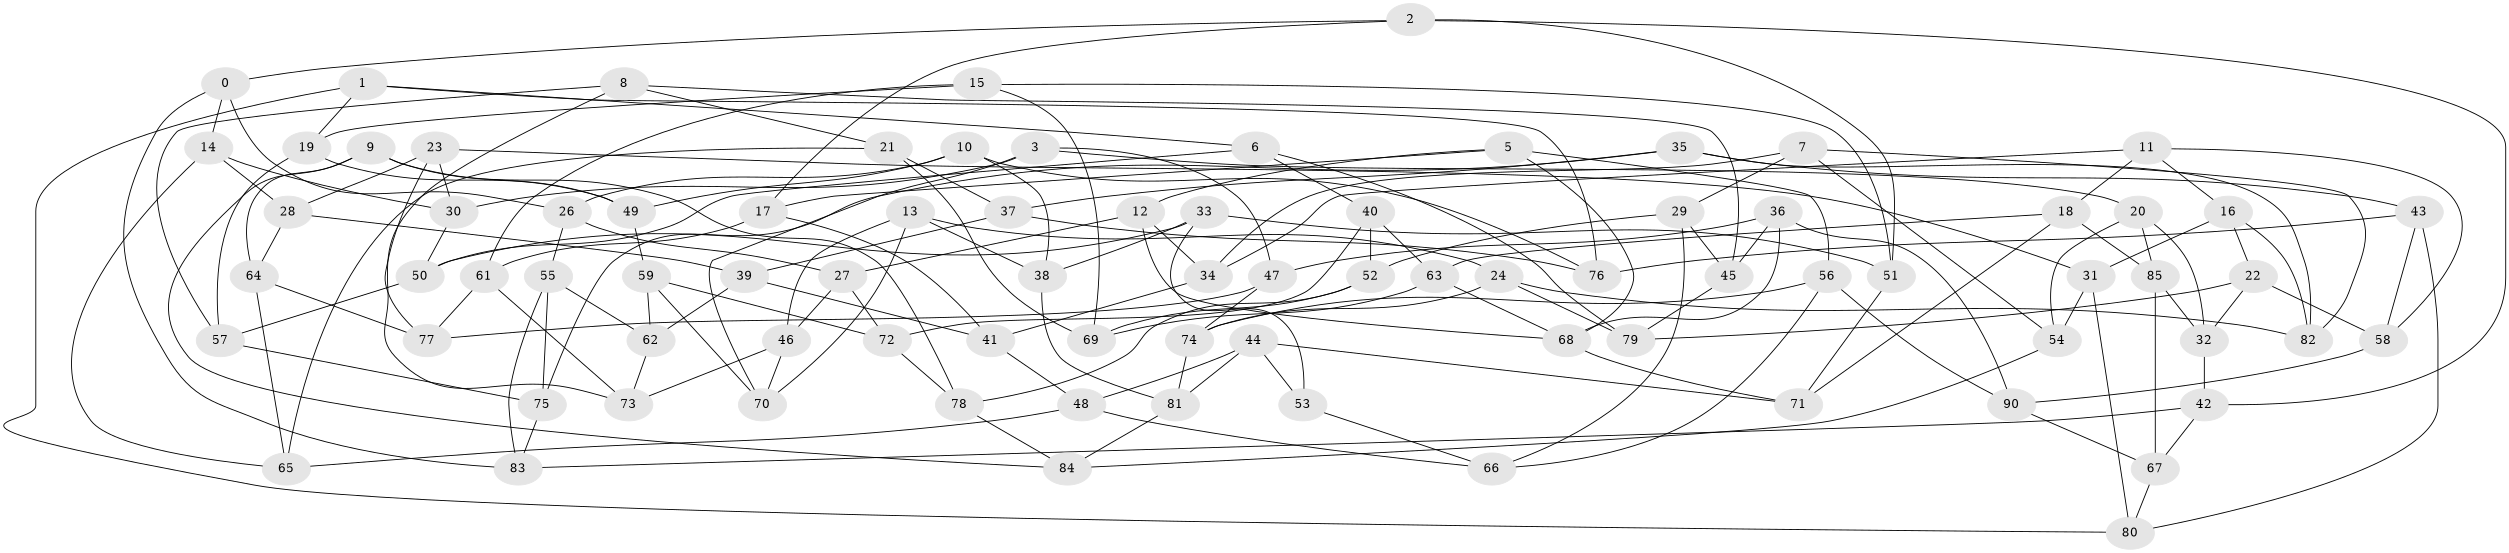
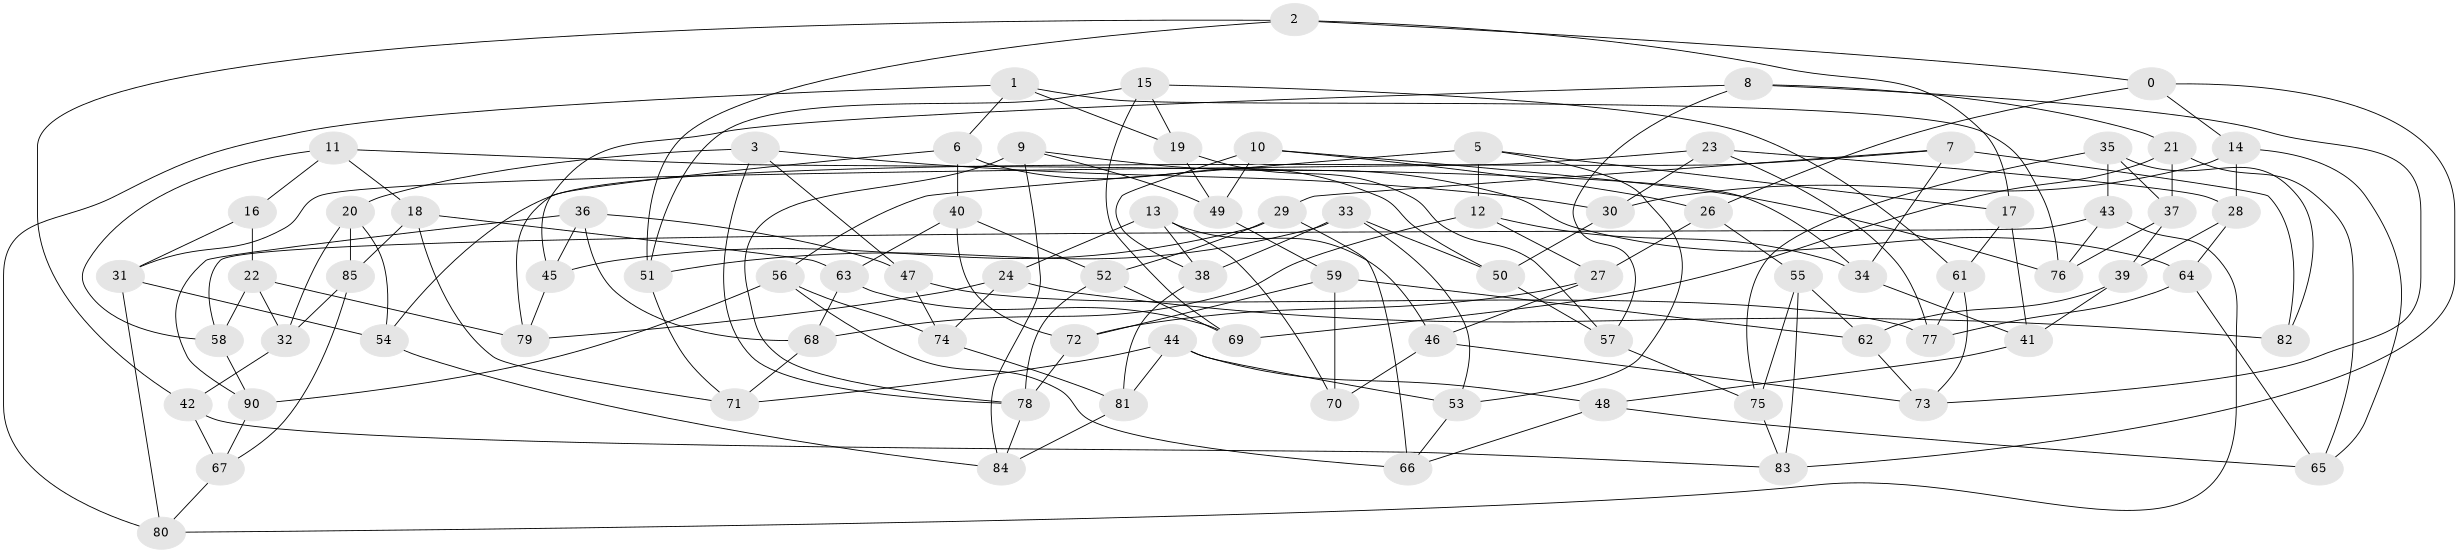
(754, 244) -> (764, 365)
(1625, 252) -> (1682, 272)
(2289, 266) -> none
